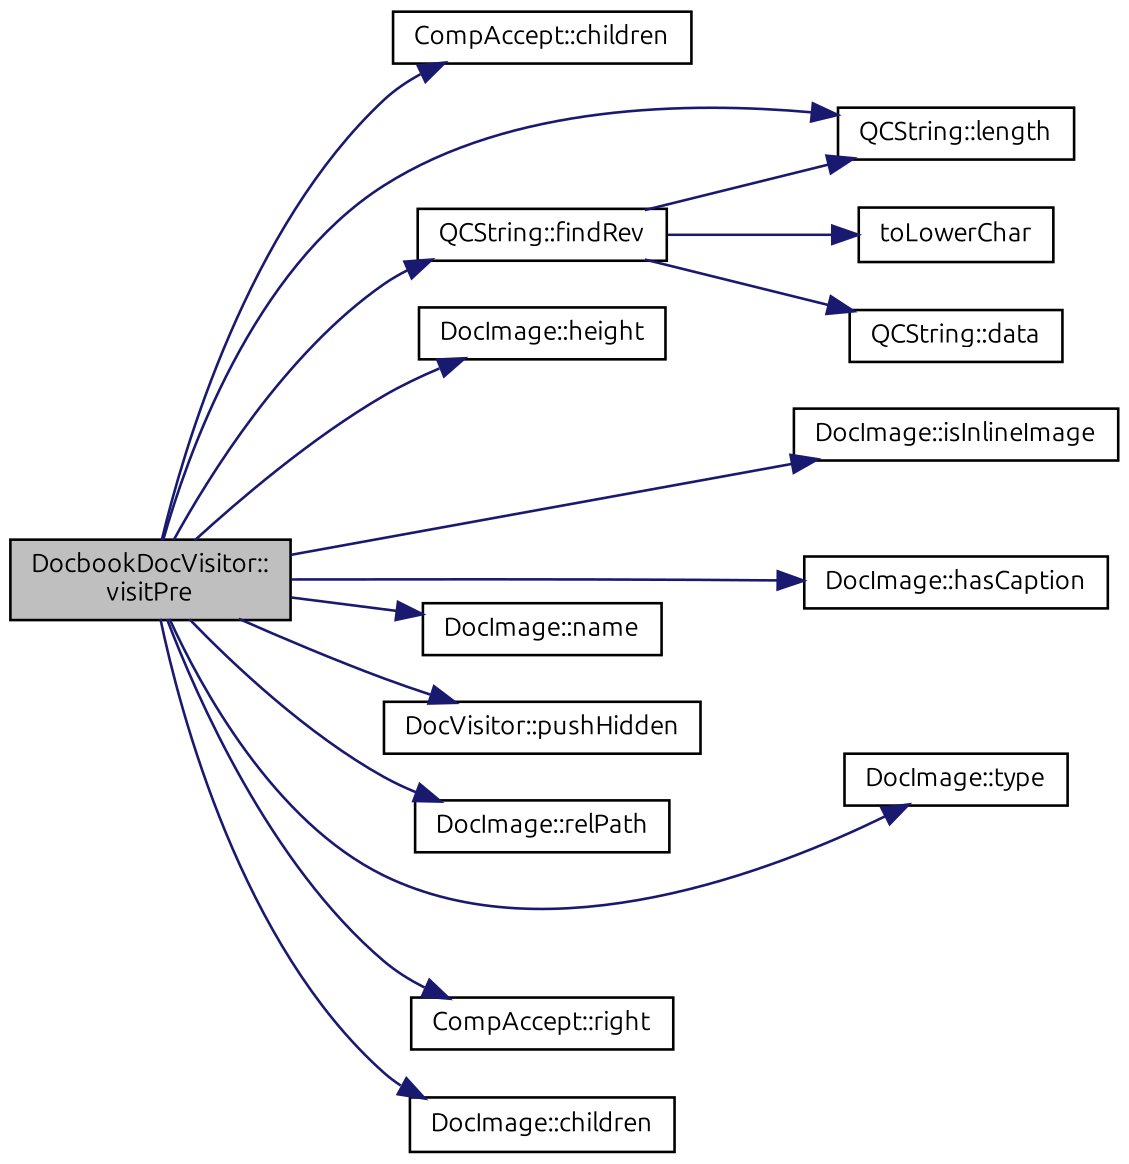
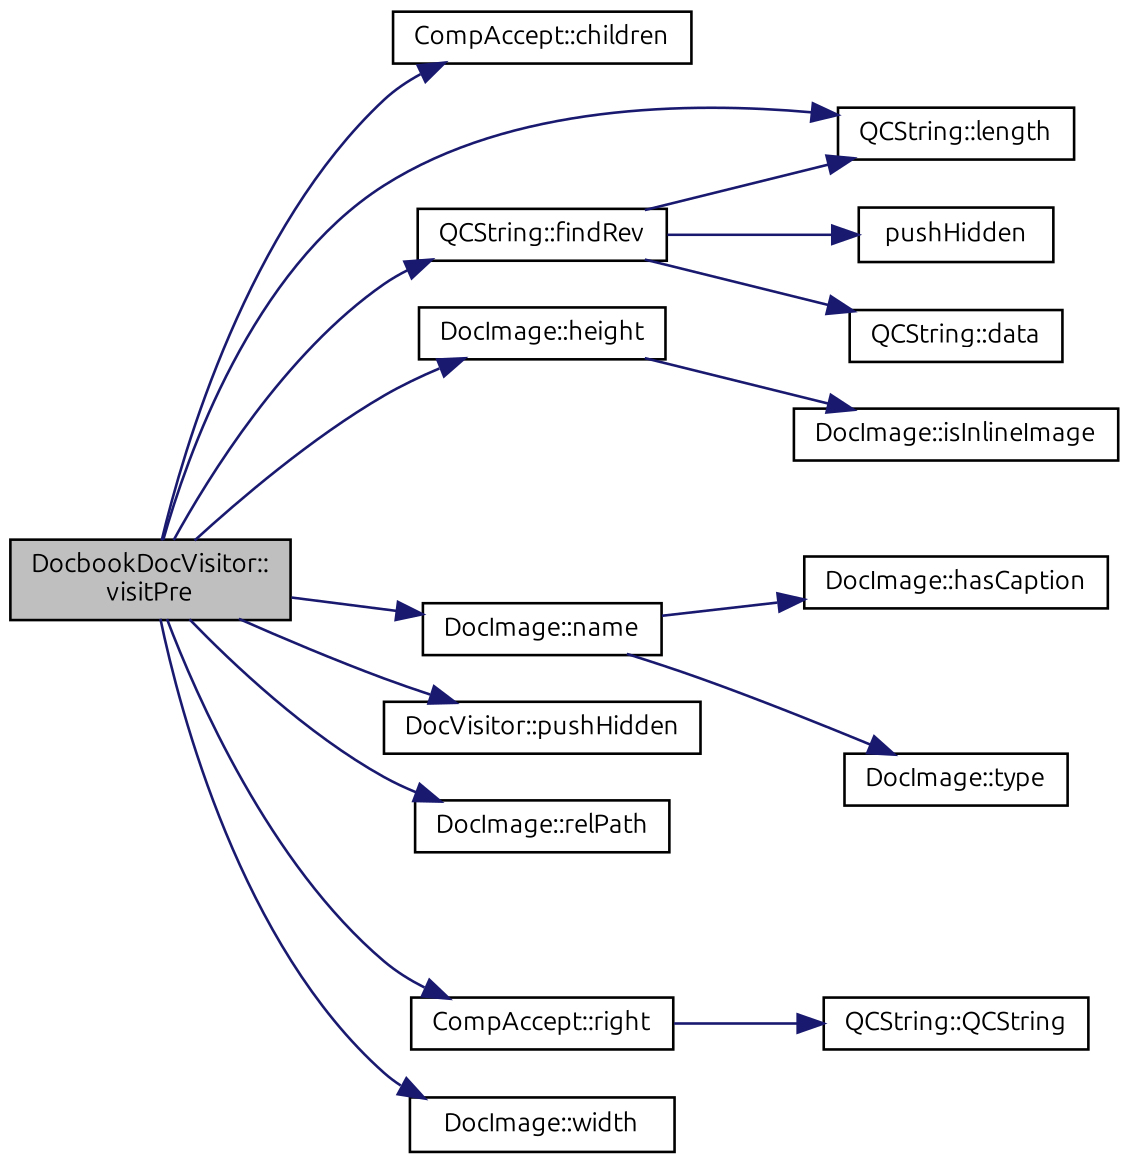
(956, 235) -> (956, 235)
(541, 509) -> (737, 381)
(534, 579) -> (720, 609)
(470, 902) -> (750, 697)
none -> (956, 1024)
(542, 1125) -> (542, 1125)
